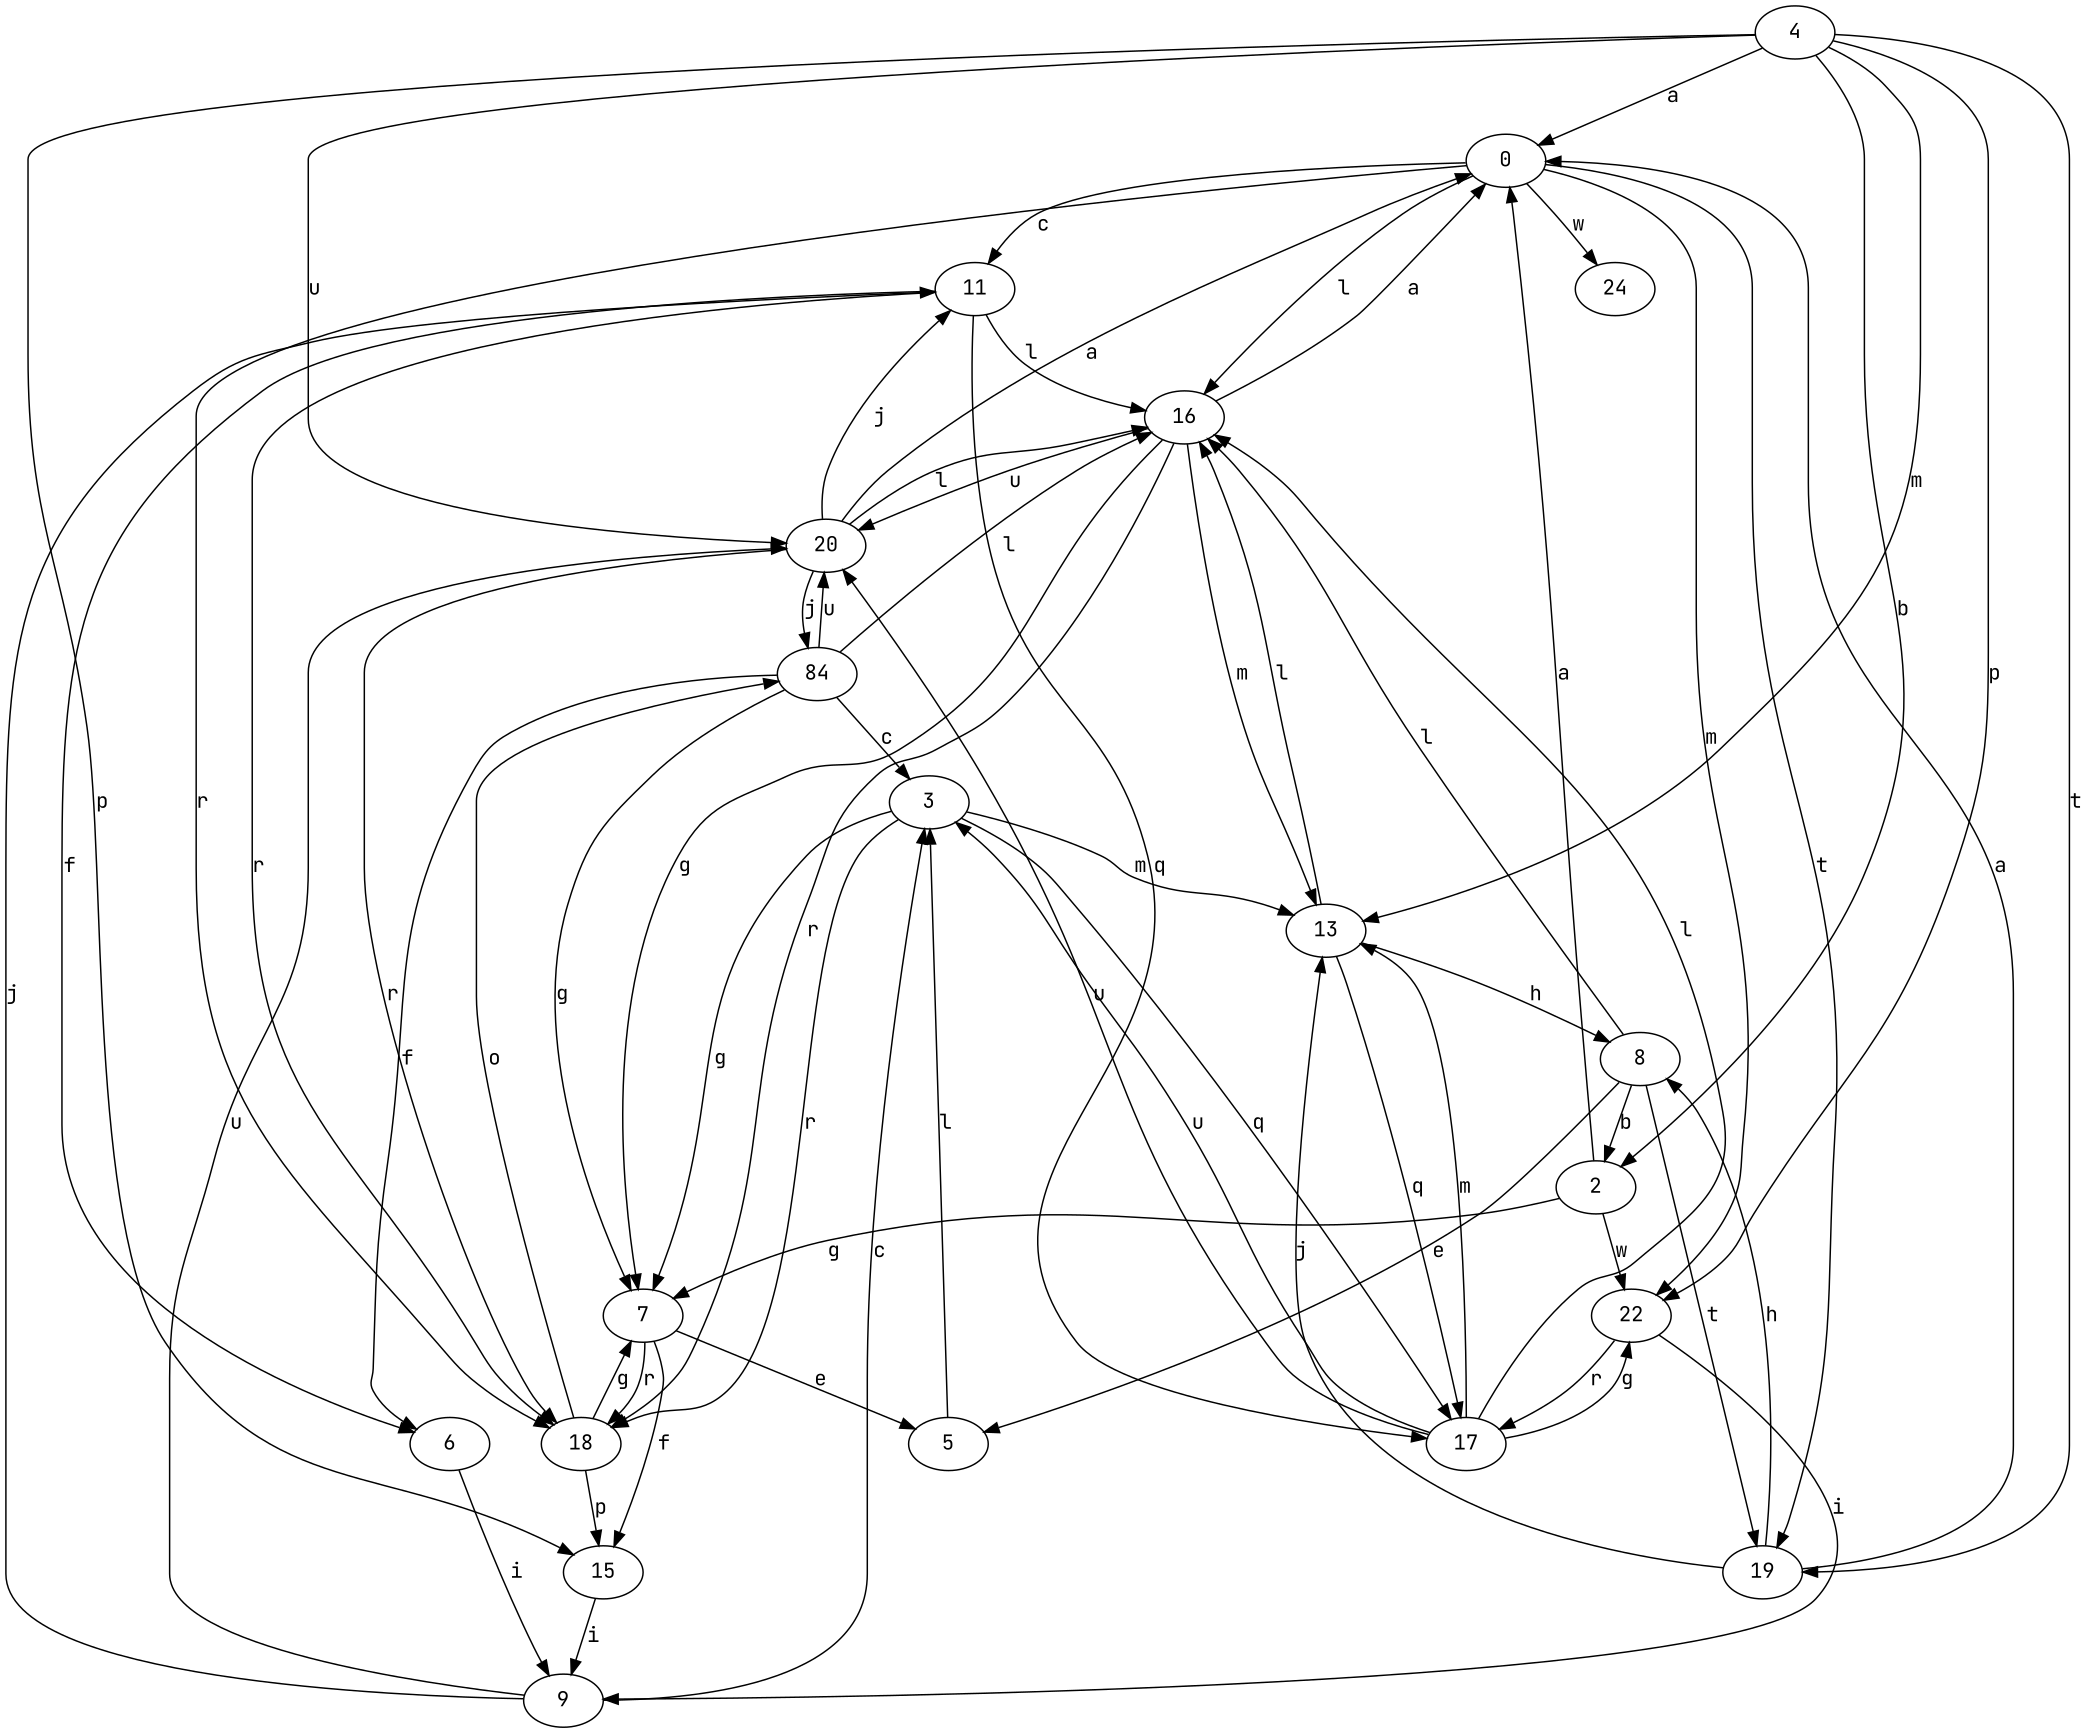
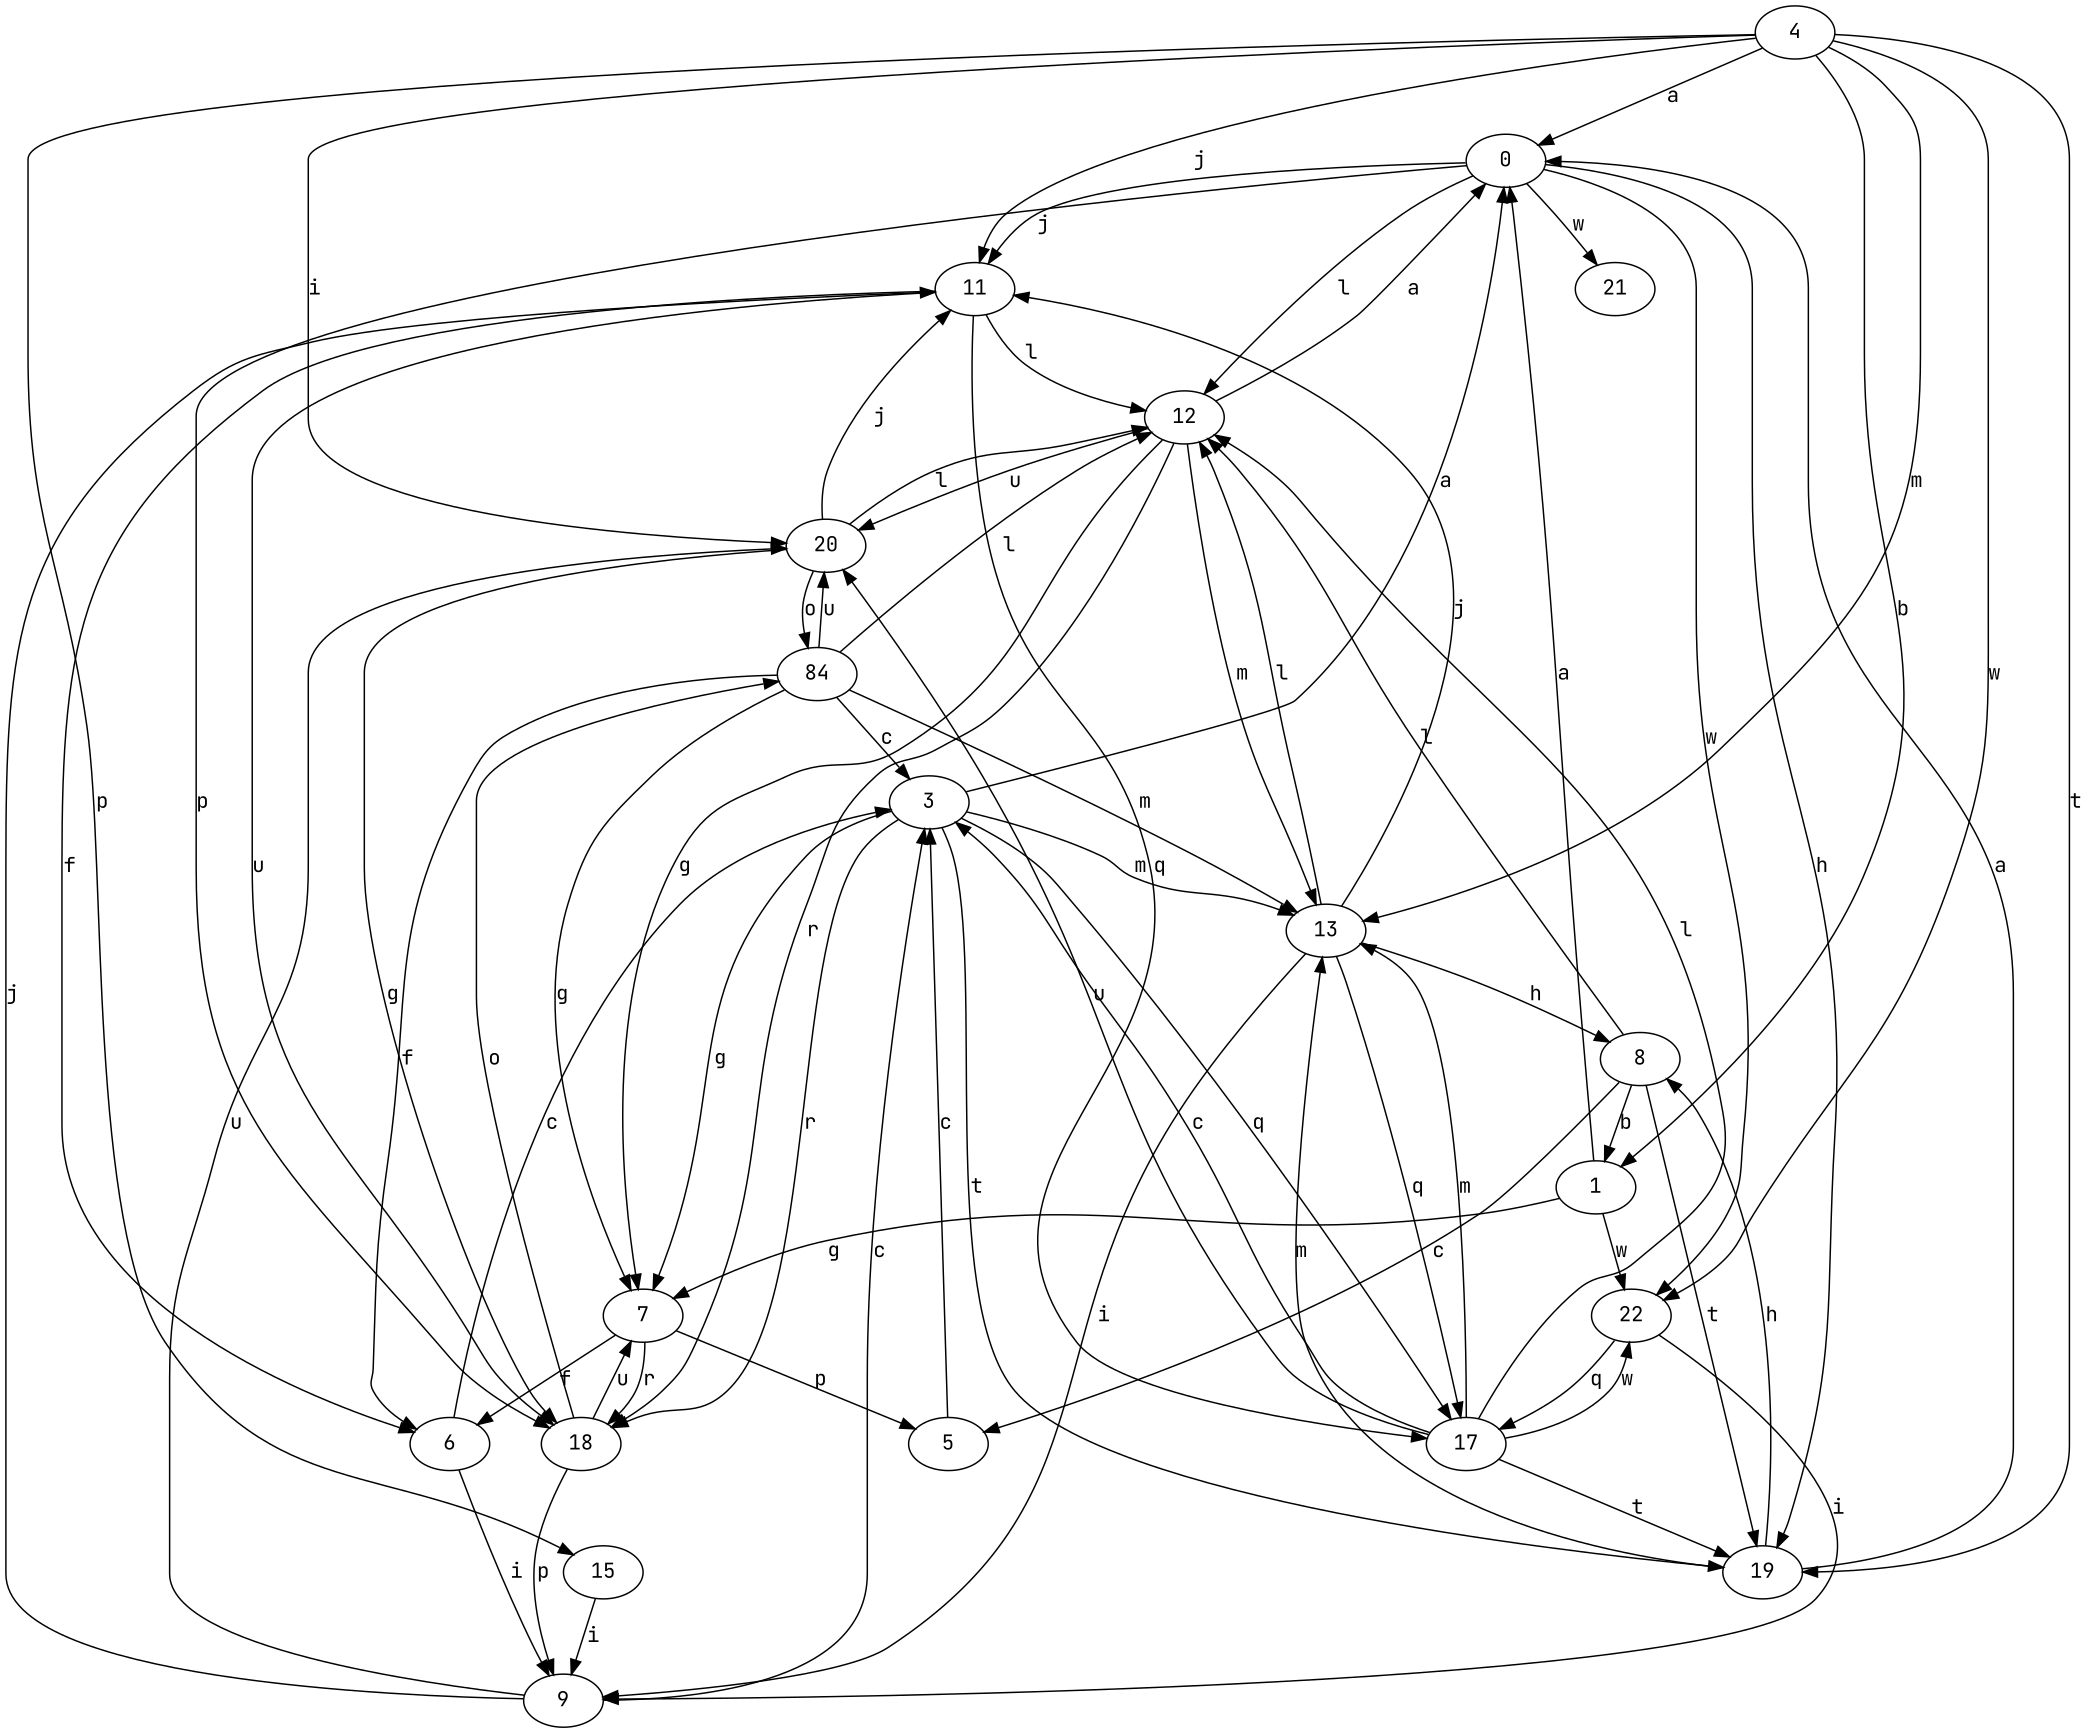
none -> (1352, 99)
(1044, 225) -> (1044, 225)
(315, 289) -> (315, 289)
(1615, 289) -> (1615, 289)
(1131, 320) -> (1362, 621)
(1184, 417) -> (1184, 417)
none -> (1420, 490)
(811, 610) -> (811, 610)
(1995, 674) -> (1995, 674)
(1712, 738) -> (1712, 738)
none -> (1069, 793)
(203, 802) -> (203, 802)
(259, 867) -> (259, 867)
(1822, 867) -> (1822, 867)
(393, 995) -> (393, 995)
none -> (579, 1046)
(946, 1123) -> (946, 1123)
(1198, 1123) -> (1198, 1123)
(1596, 1187) -> (1596, 1187)
(1302, 1252) -> (1302, 1252)
(1439, 1252) -> (1439, 1252)
(623, 1380) -> (623, 1380)
(821, 1380) -> (821, 1380)
(1597, 1380) -> (1597, 1380)
(1628, 1380) -> (1628, 1380)
none -> (1076, 1434)
none -> (1054, 1435)
(652, 1438) -> (550, 1378)
(591, 1501) -> (535, 1563)
none -> (1608, 1505)
